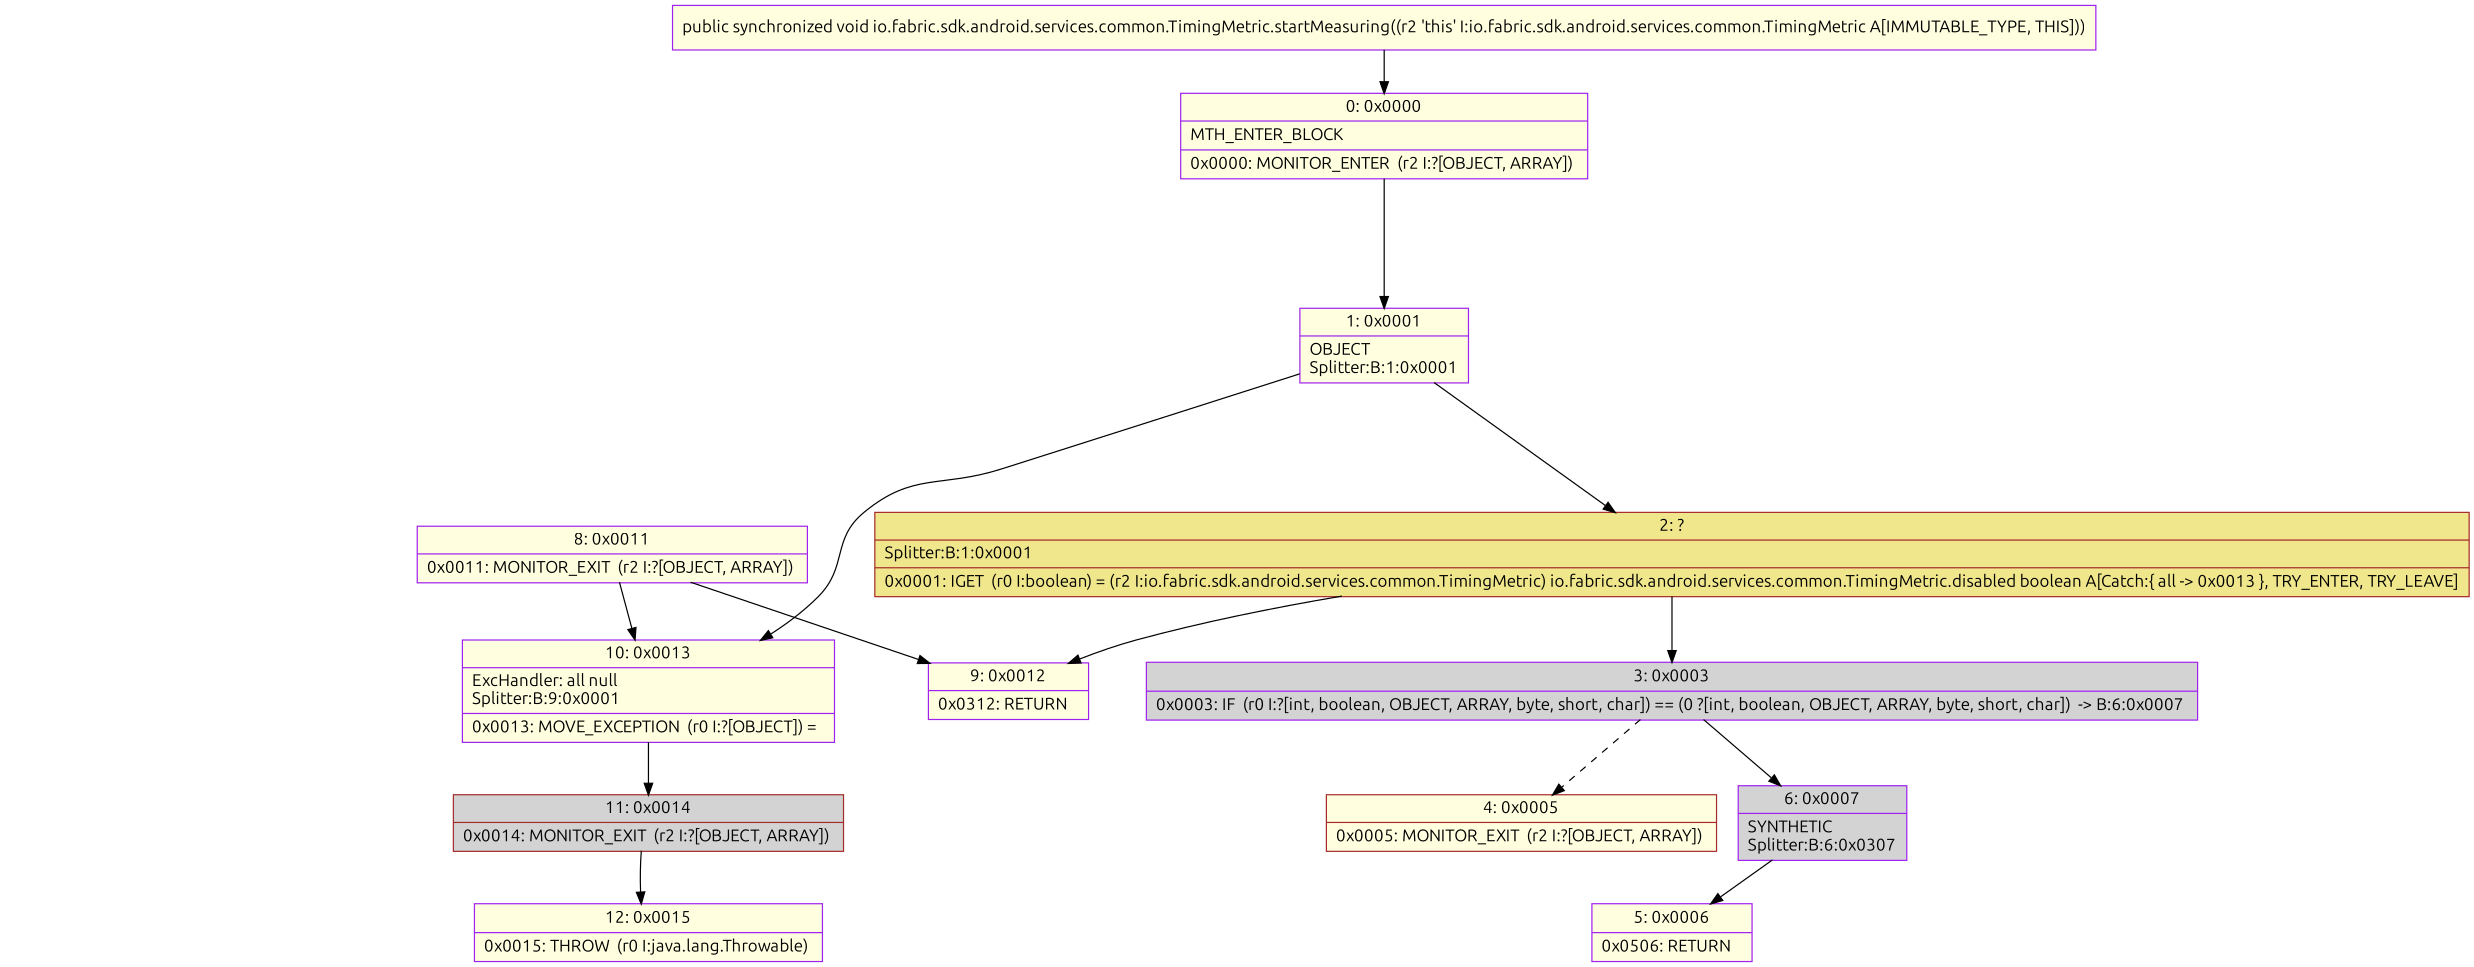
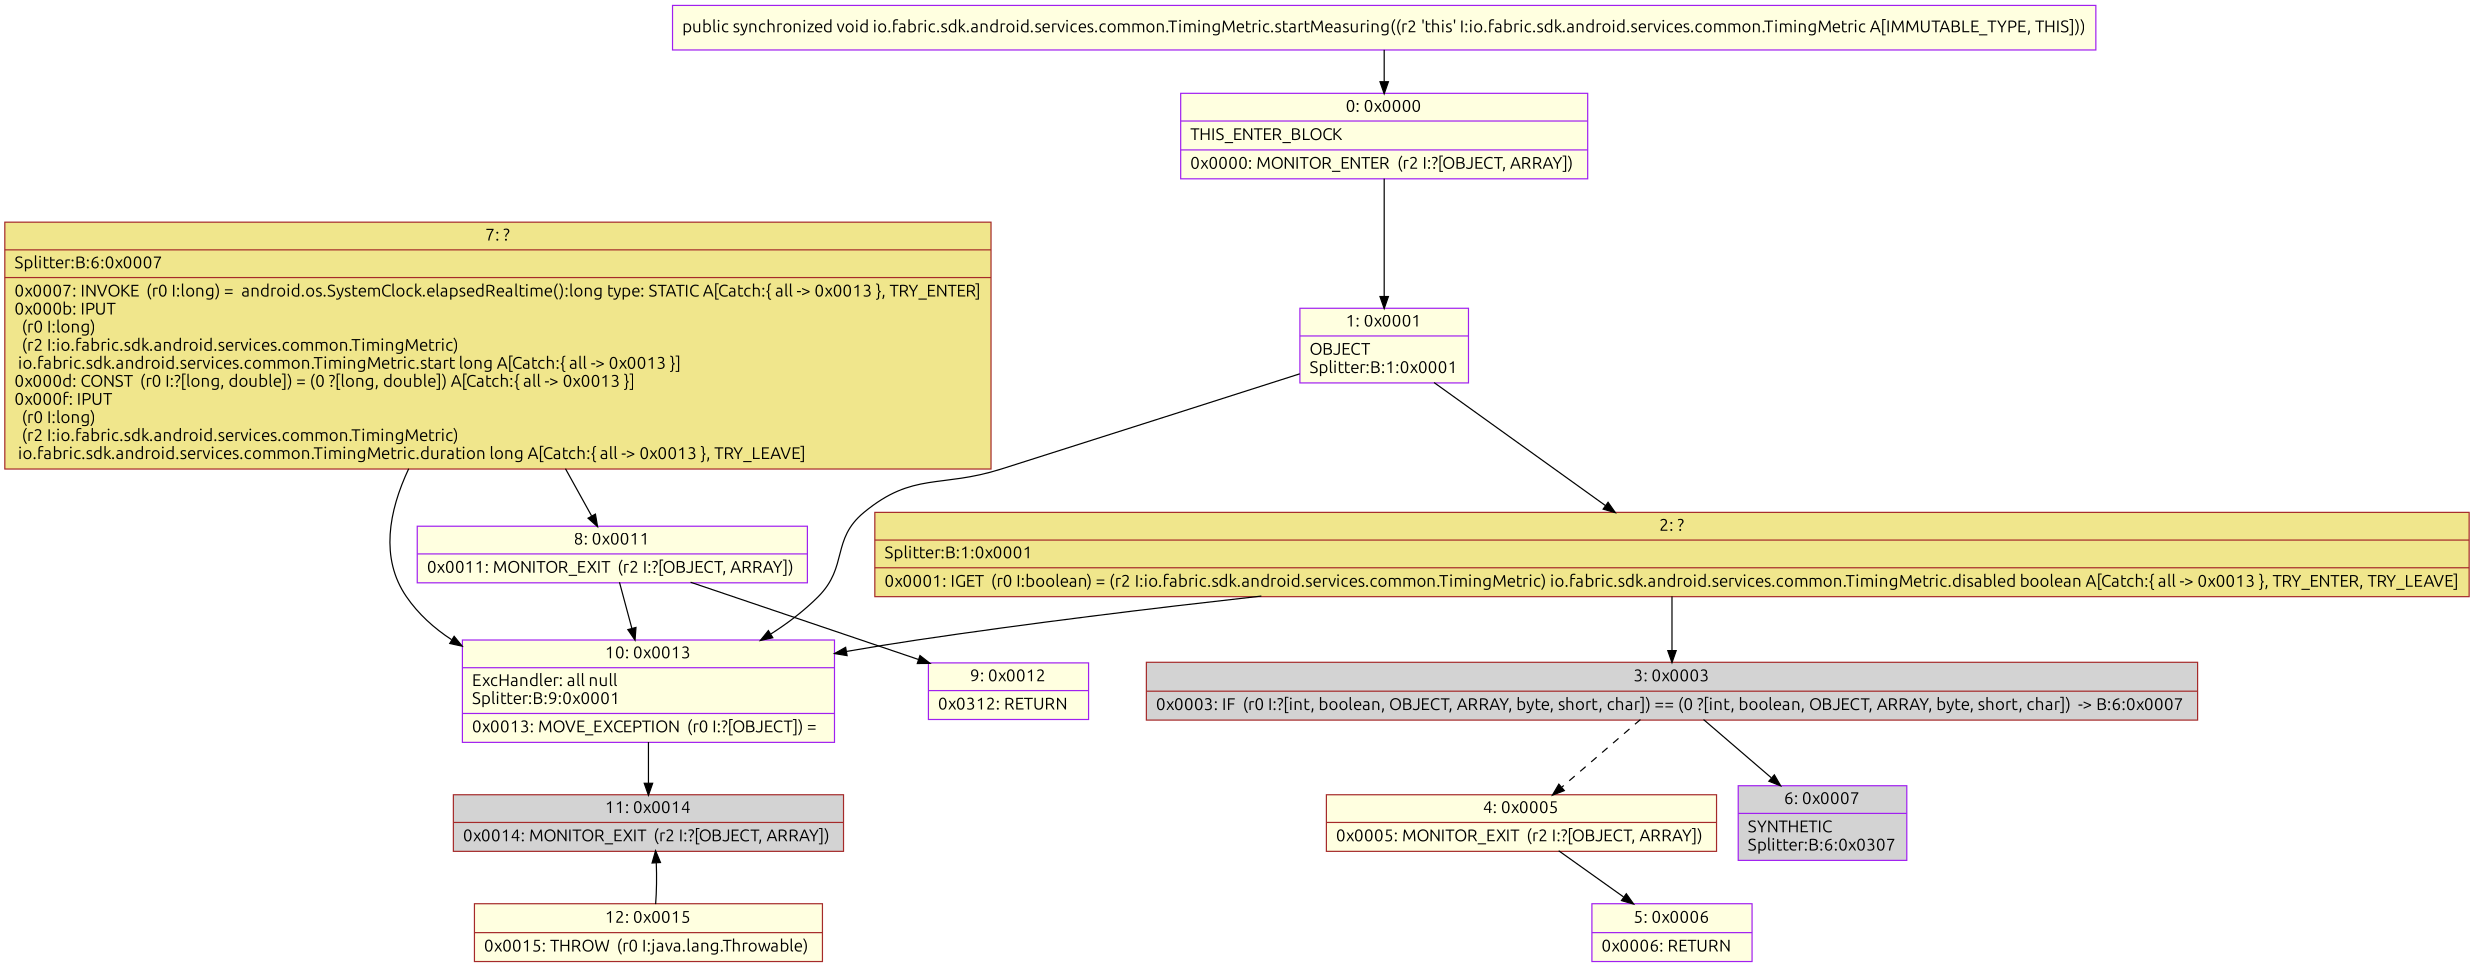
(1267, 135) -> (1267, 135)
none -> (498, 346)
(1210, 622) -> (1054, 621)
(1672, 691) -> (1672, 691)
(640, 871) -> (657, 883)
(1746, 878) -> (1591, 874)
(648, 933) -> (648, 933)
(1672, 946) -> (1672, 946)
